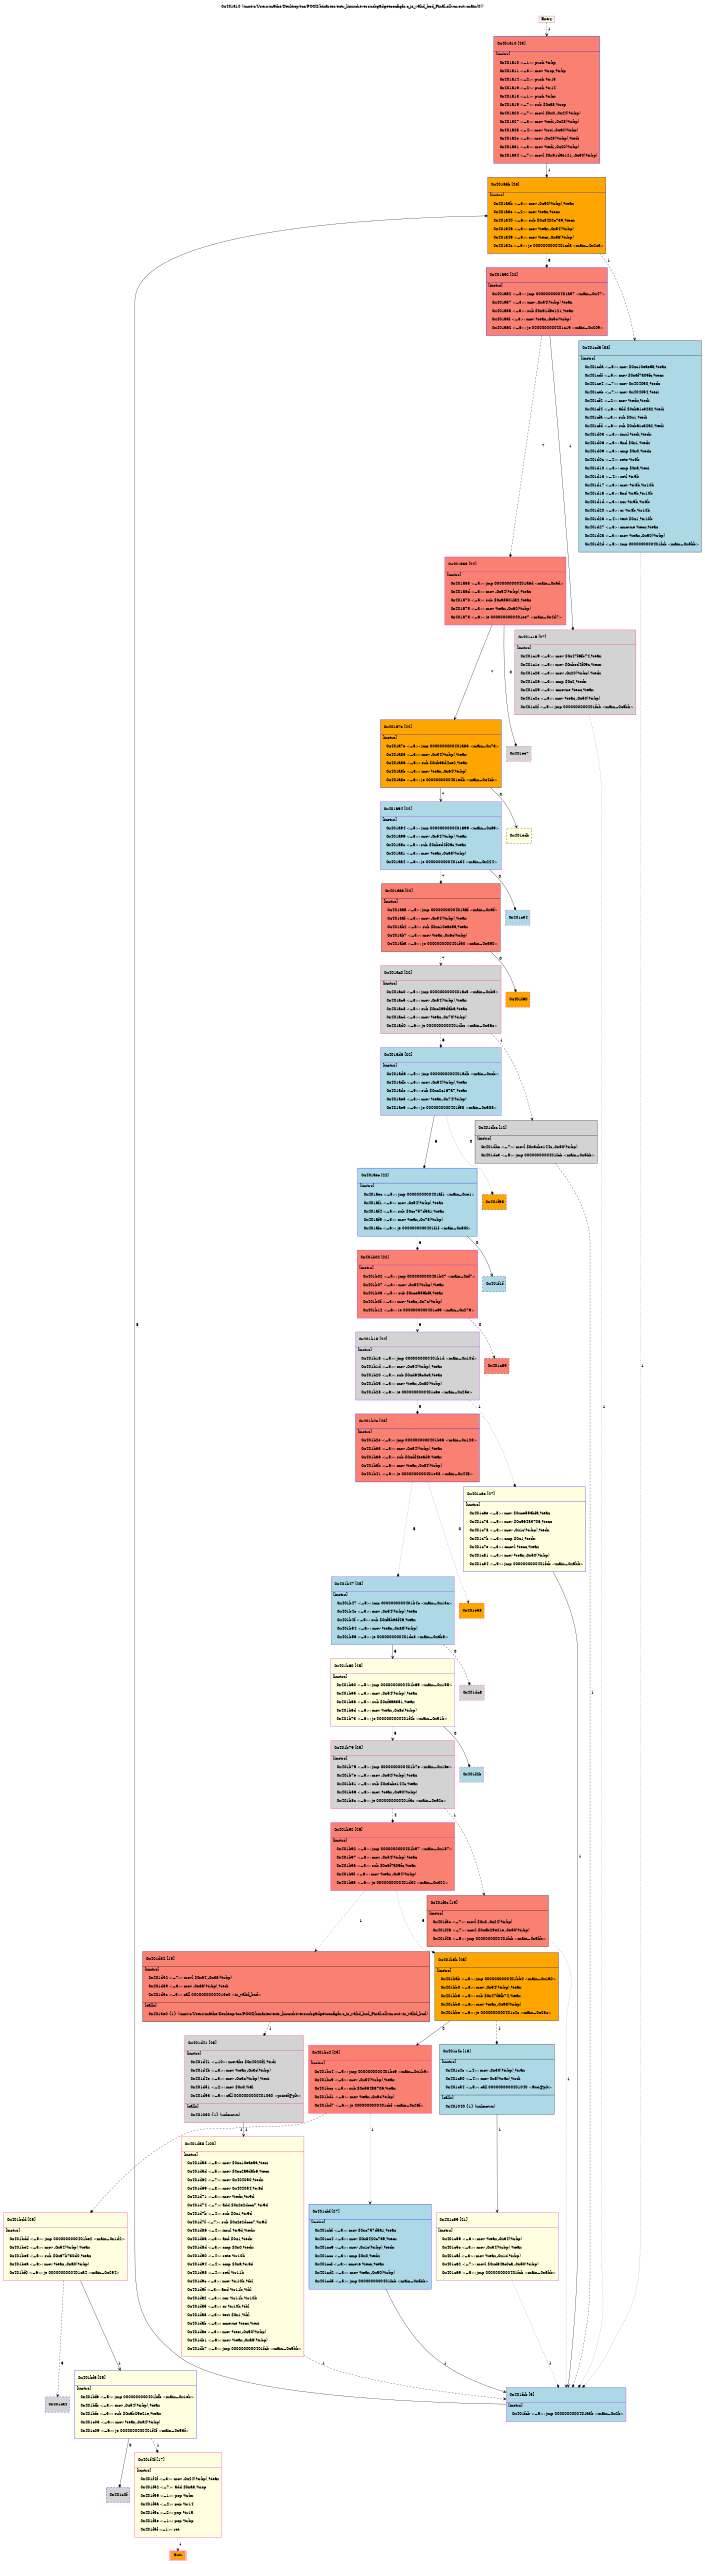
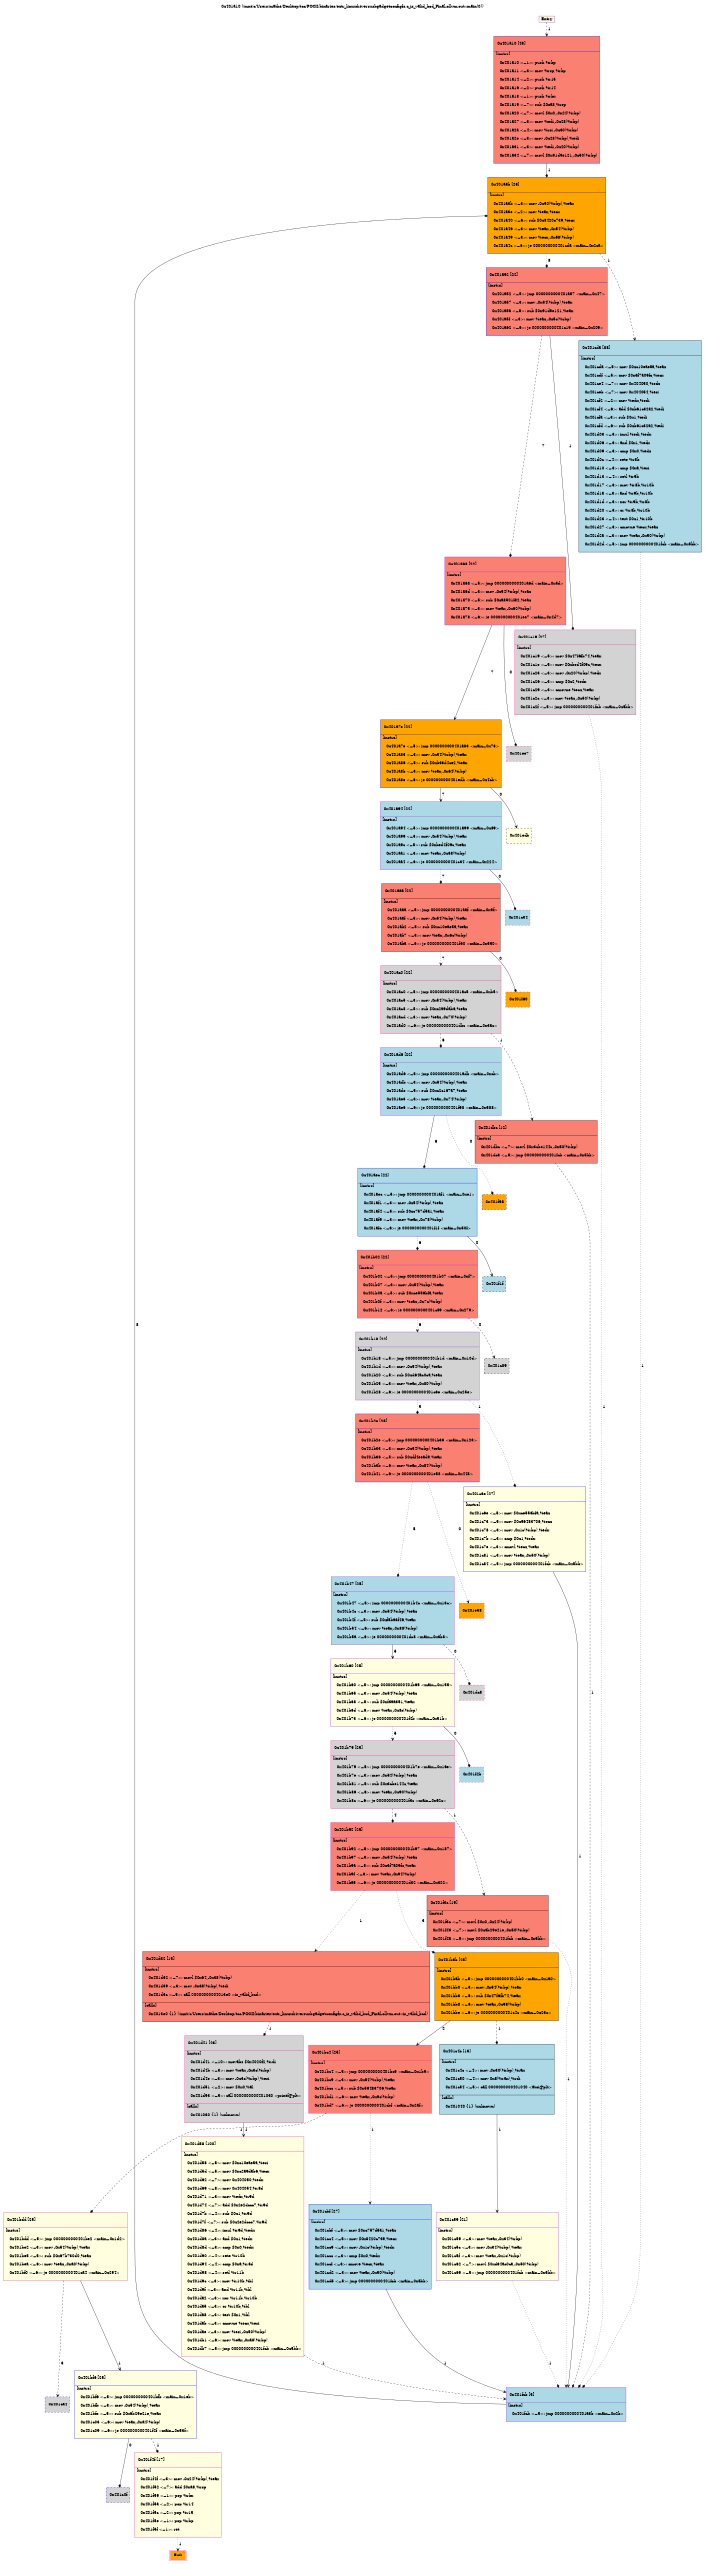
(536, 1142) -> (536, 1142)
(497, 1366) -> (497, 1366)
